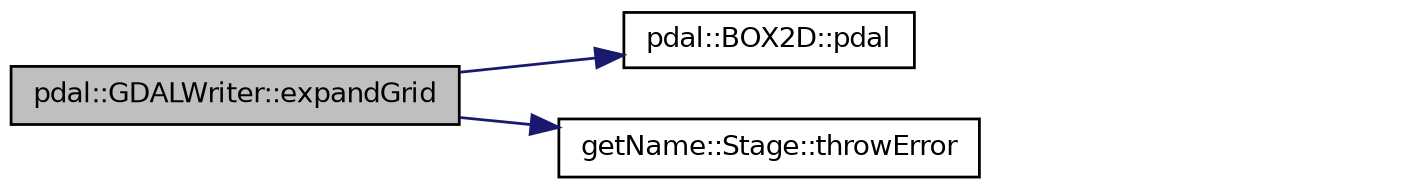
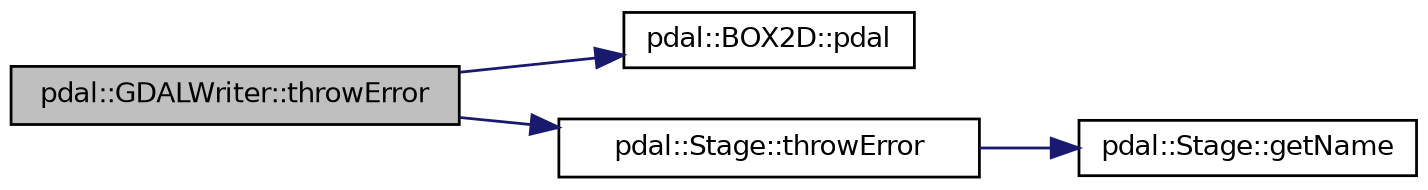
(235, 95) -> (235, 95)
(769, 148) -> (769, 148)
none -> (1248, 148)
